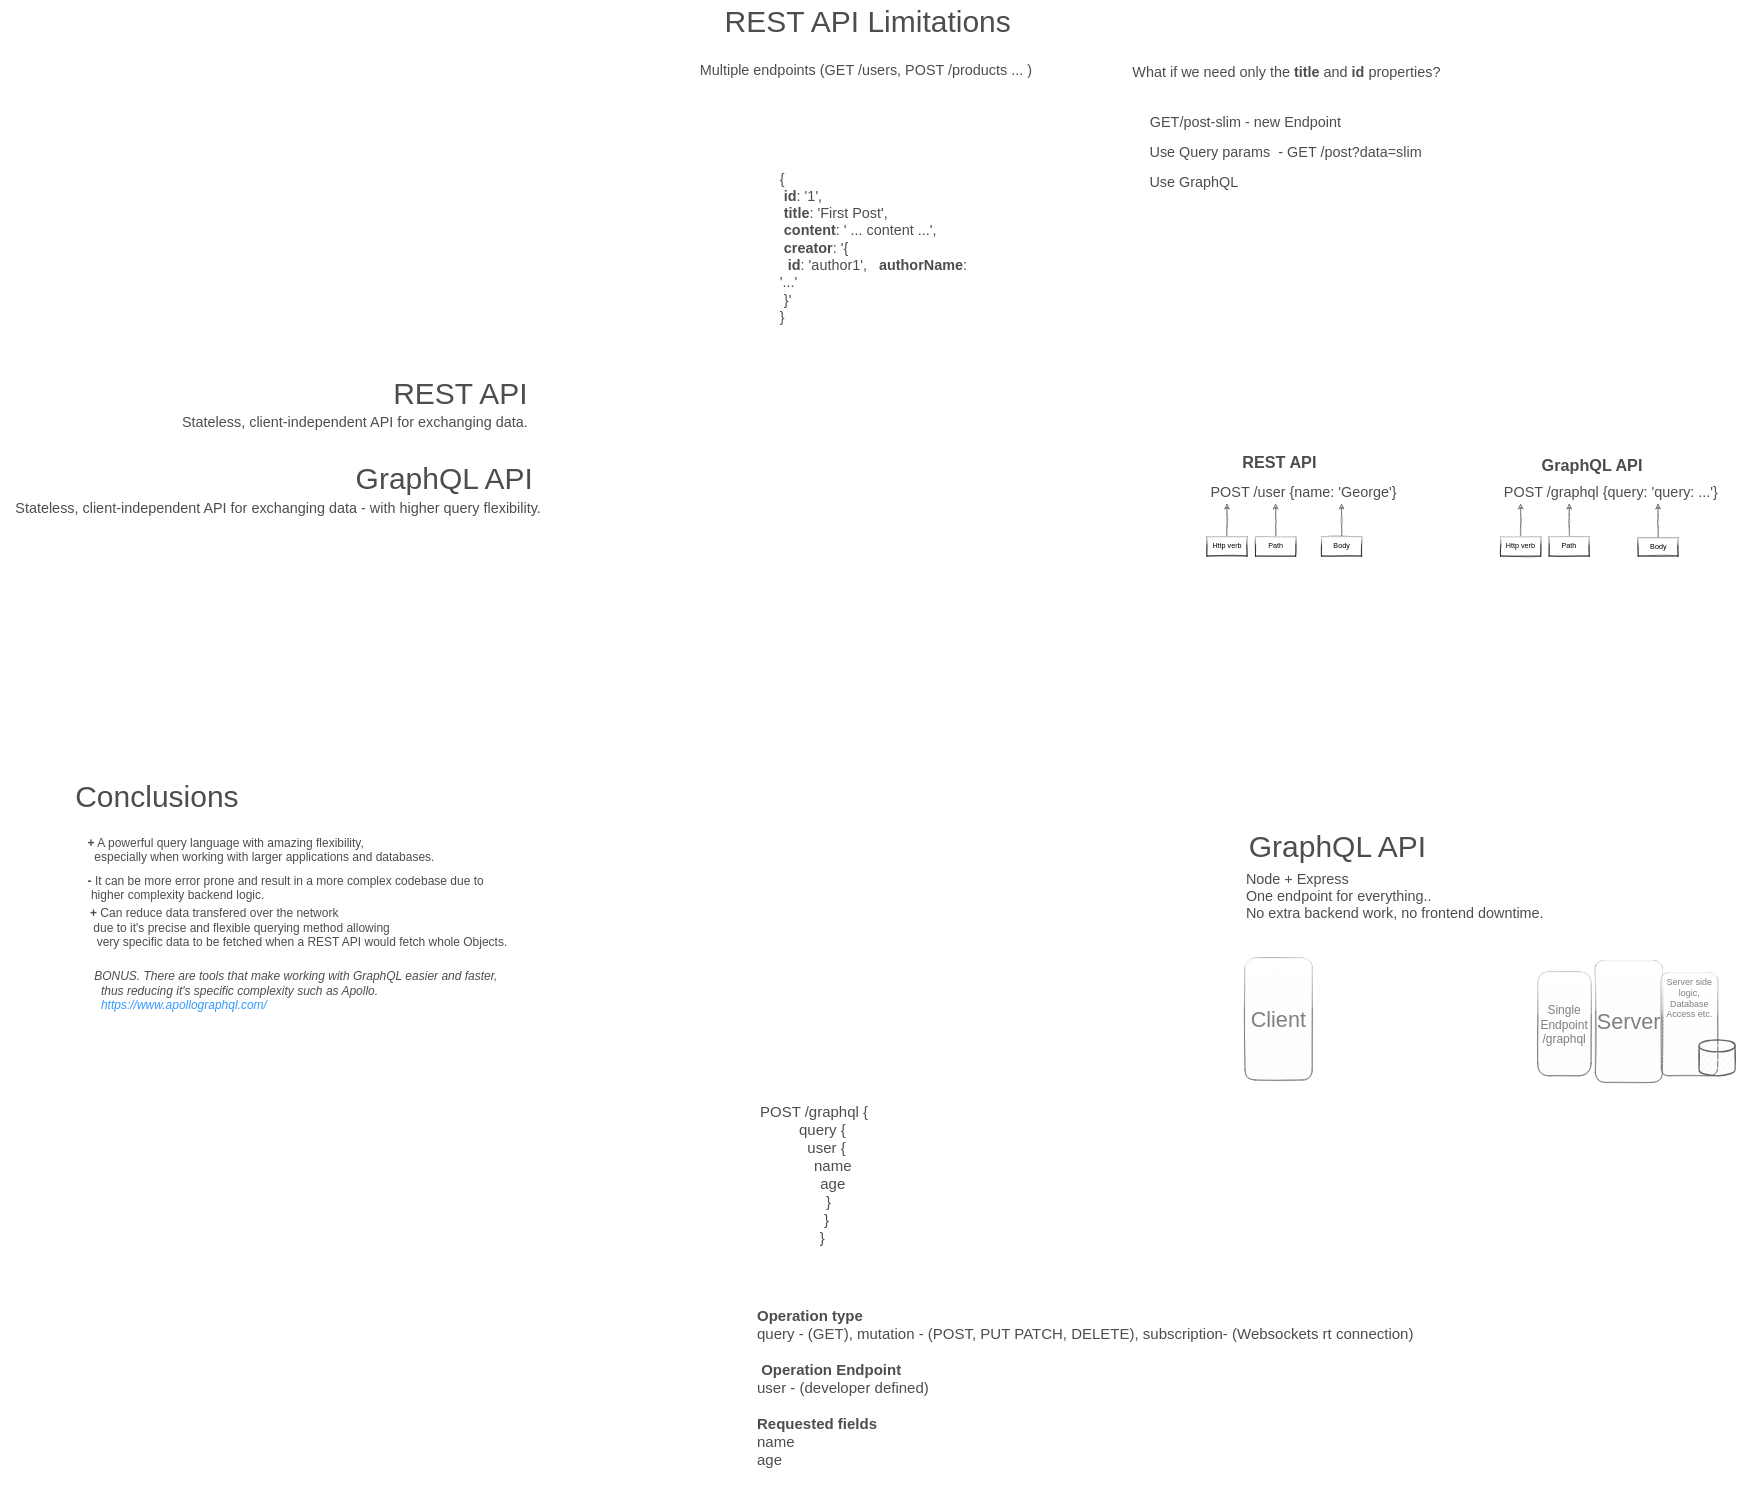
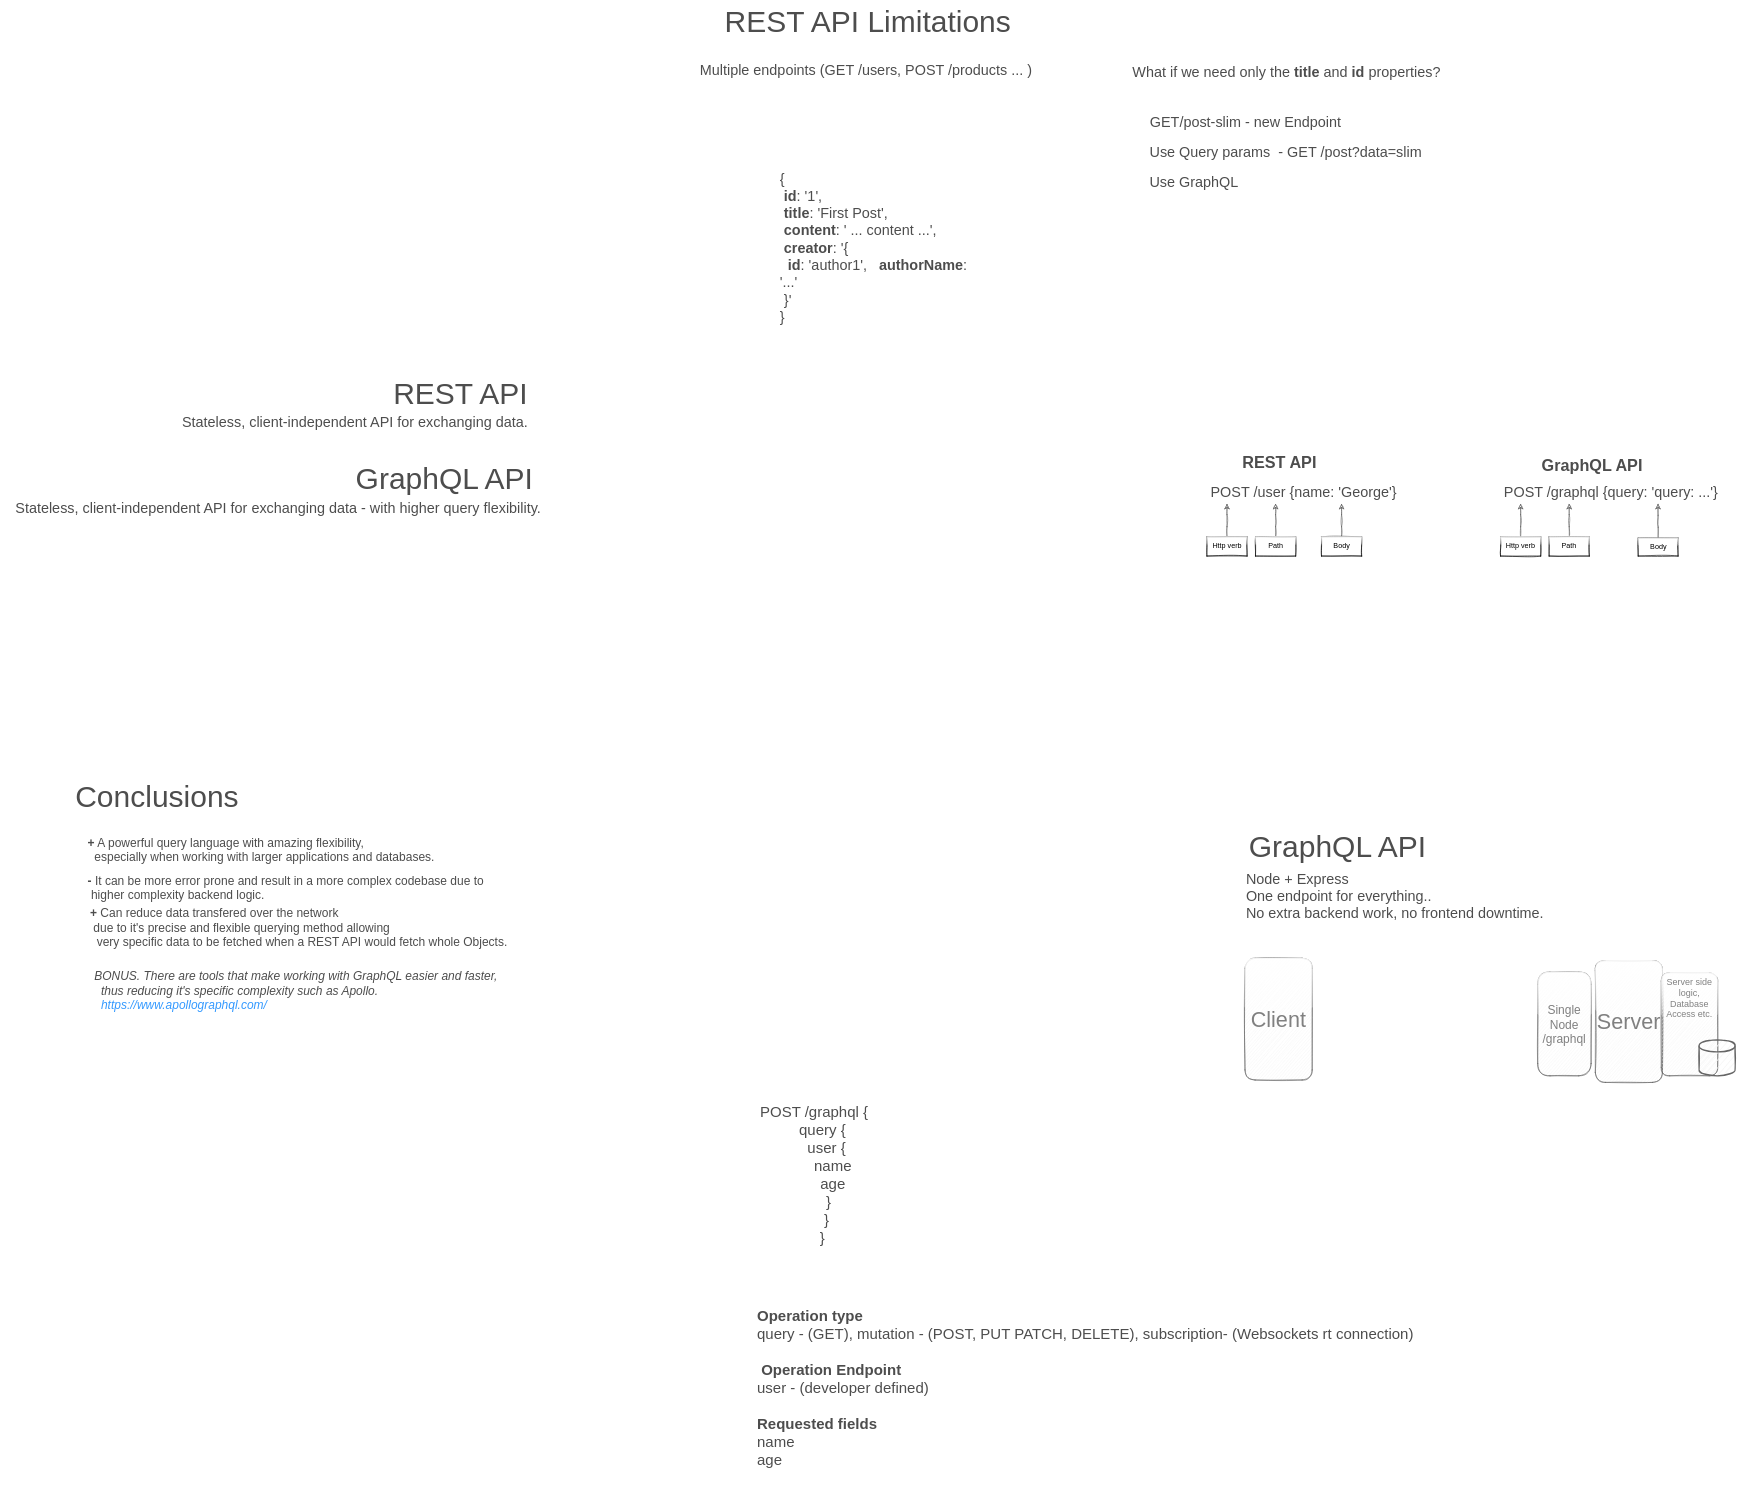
(1565, 1025) -> (1565, 1025)
